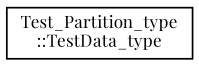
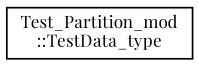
(100, 33) -> (100, 33)
